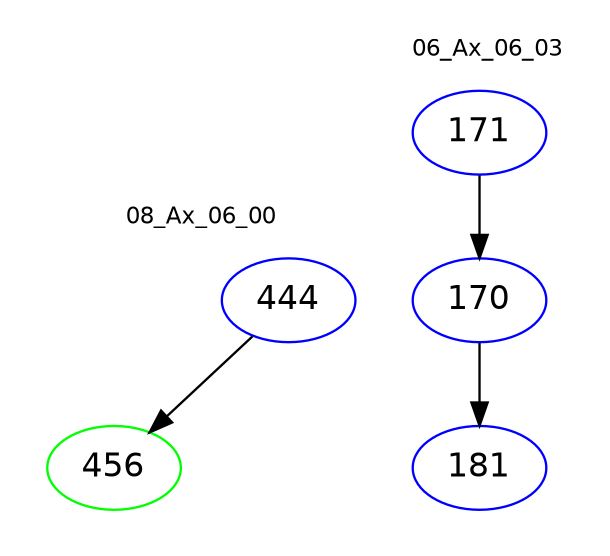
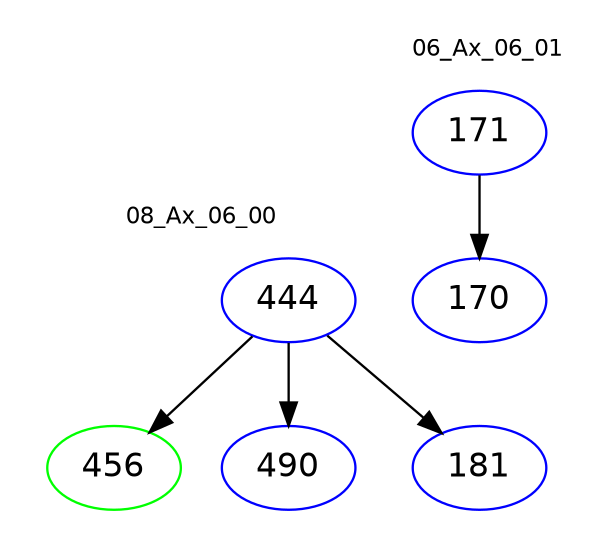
(488, 50) -> (488, 50)
(480, 373) -> (358, 362)
none -> (289, 468)
